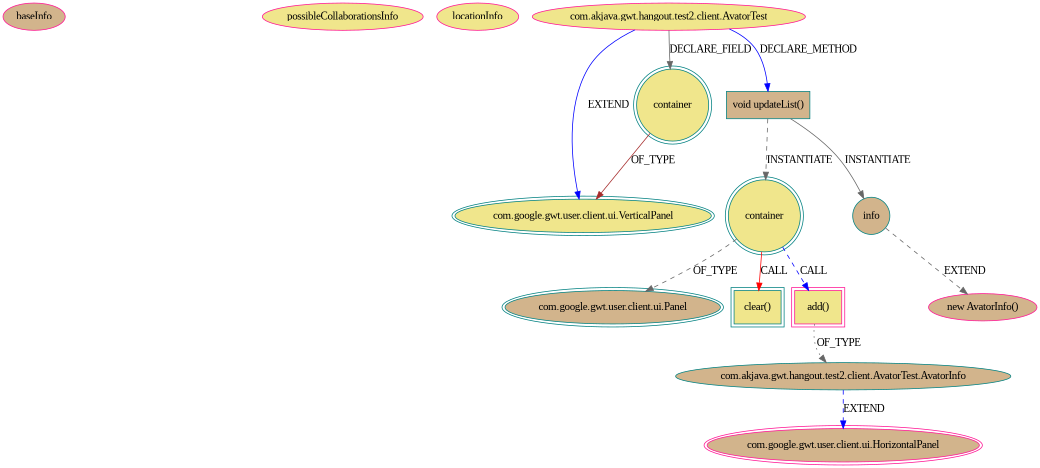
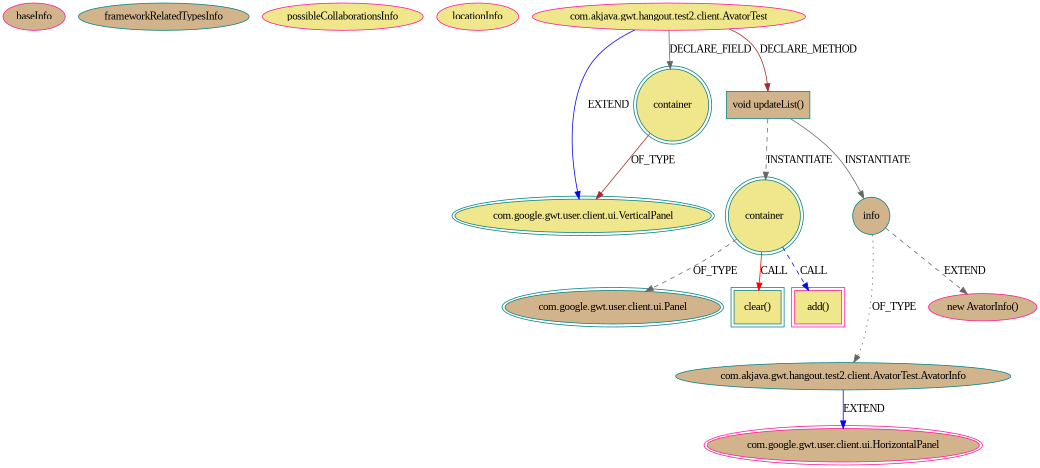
none -> (164, 17)
(757, 51) -> (757, 51)
(815, 341) -> (871, 296)
(843, 405) -> (843, 405)
